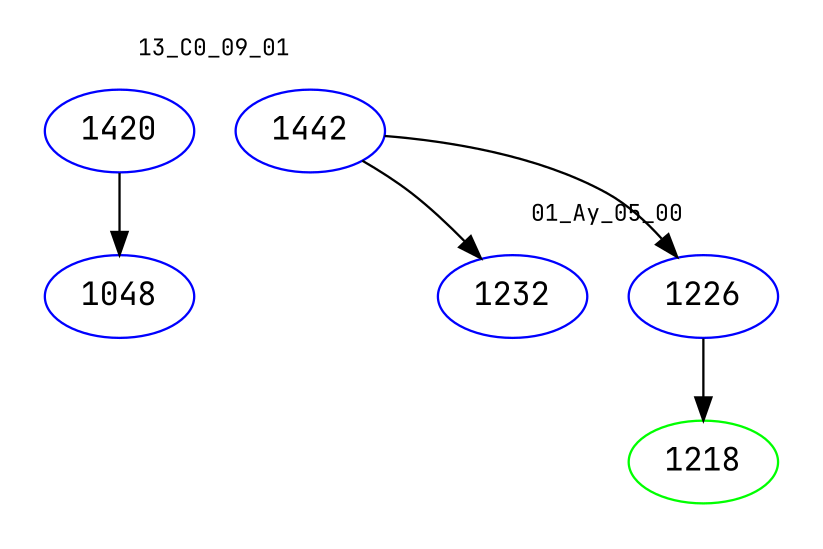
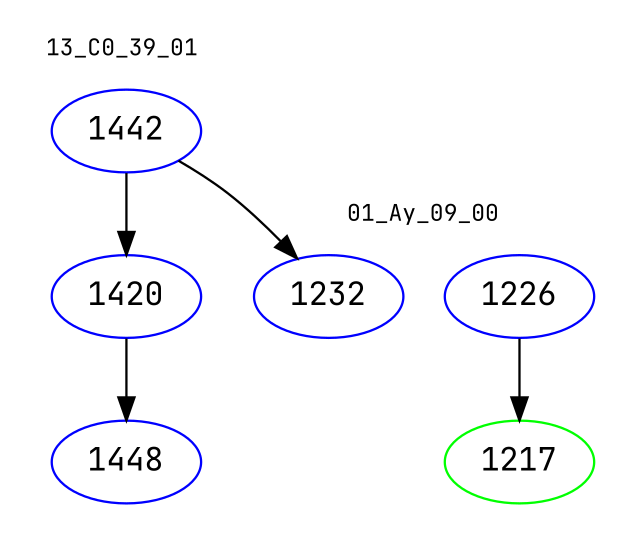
(215, 49) -> (123, 49)
(533, 163) -> (126, 202)
(608, 215) -> (424, 215)
(120, 297) -> (126, 462)
(703, 462) -> (519, 462)
